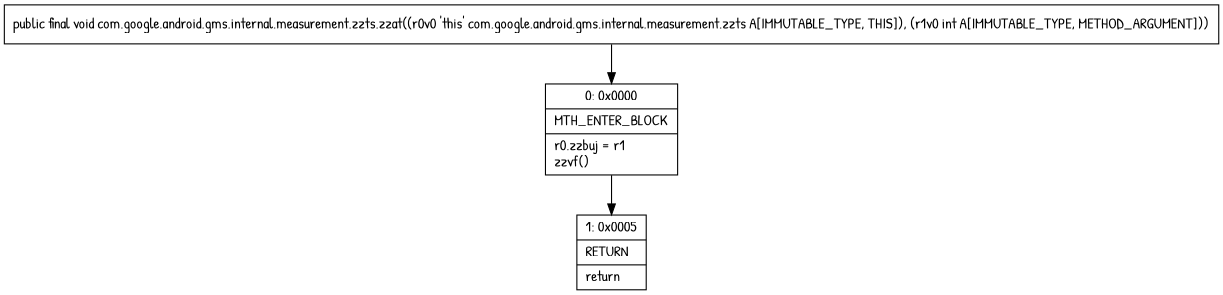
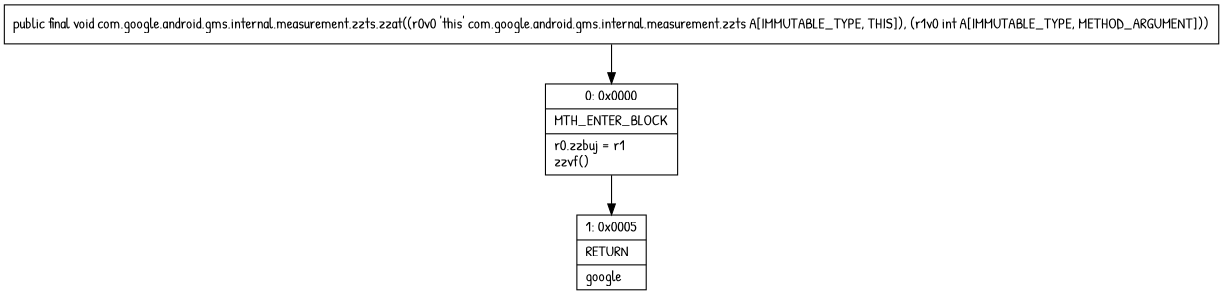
(603, 277) -> (604, 277)
